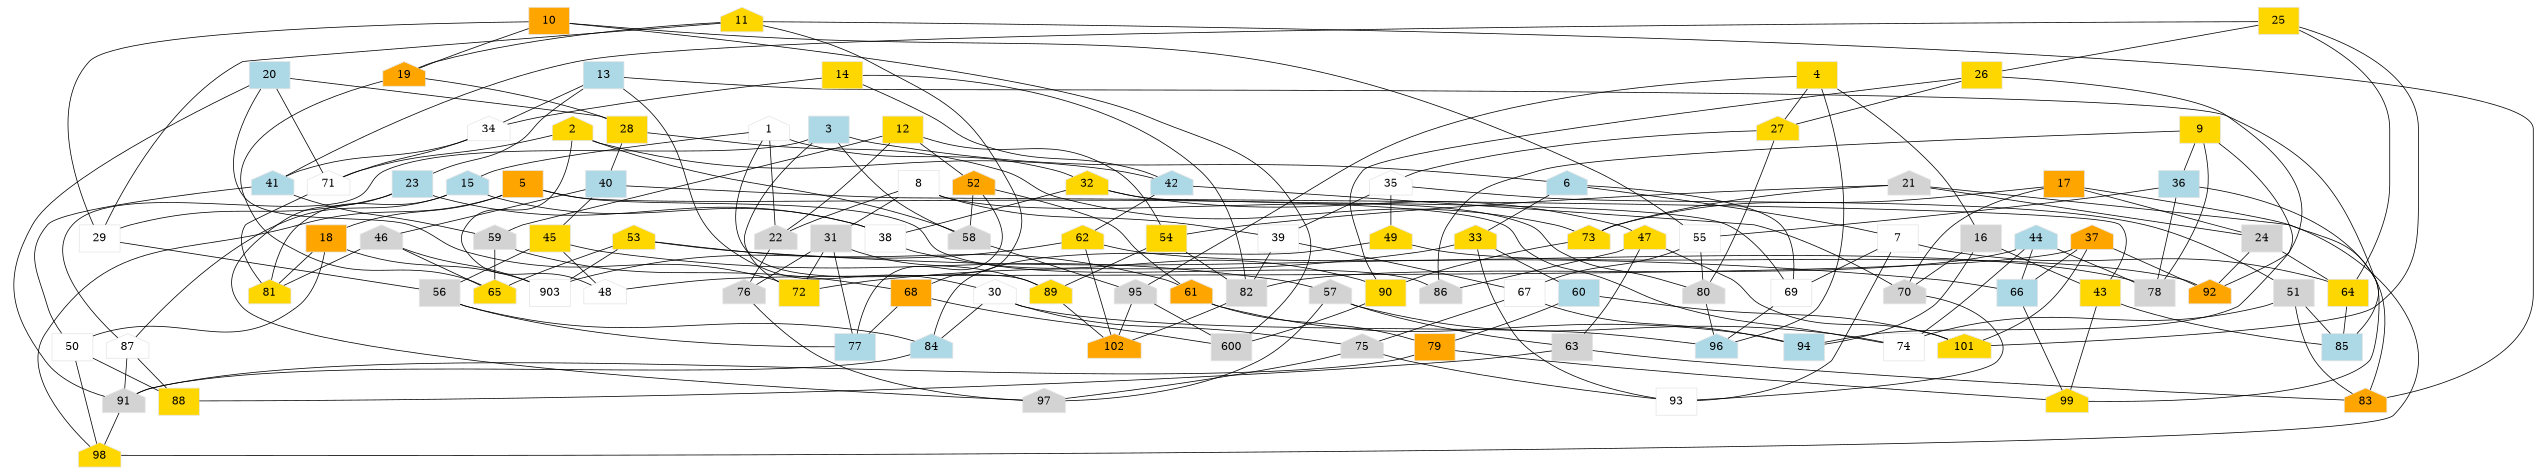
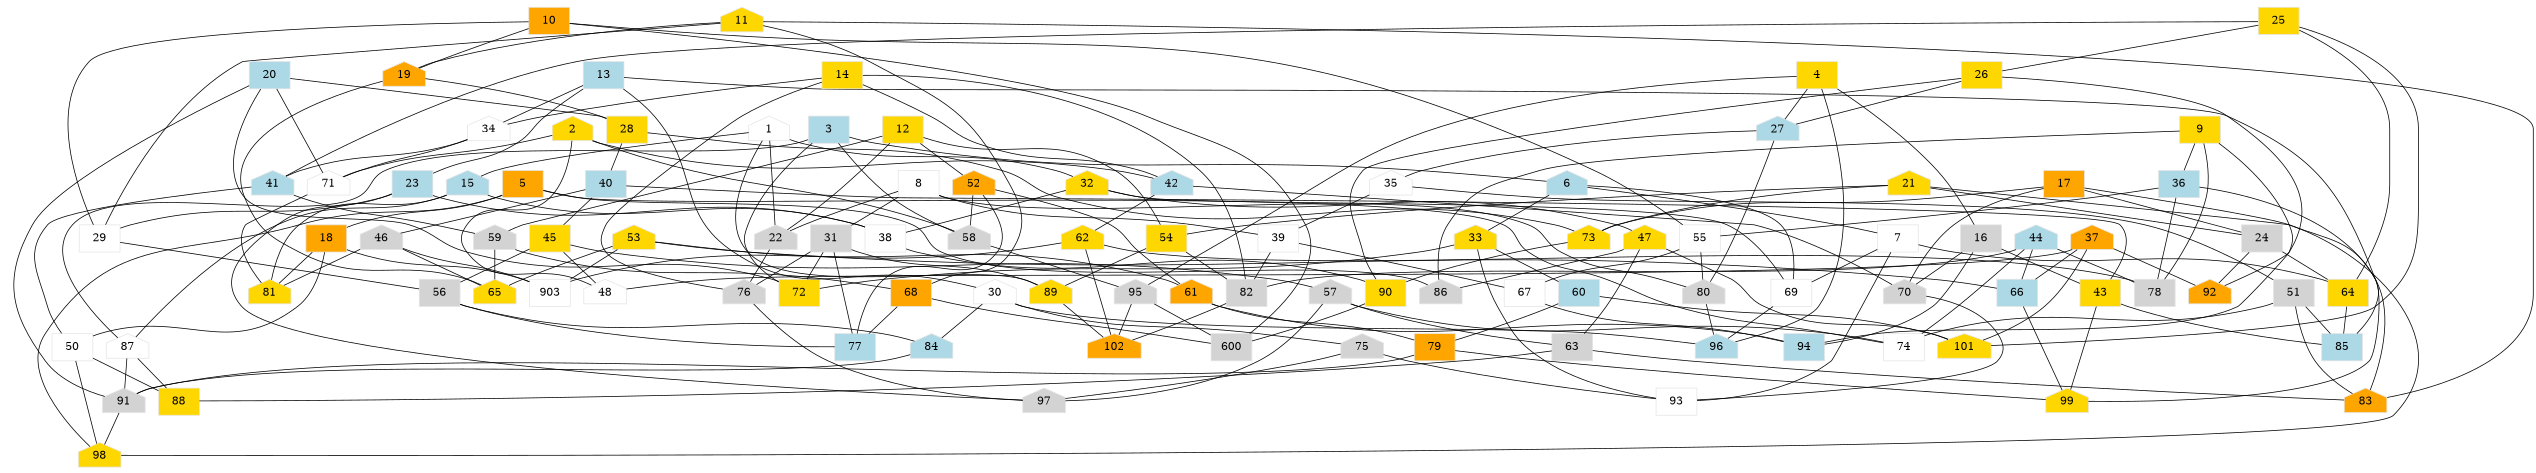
(1778, 130) -> (1778, 130)
none -> (653, 181)
(1909, 184) -> (1909, 184)
(1391, 238) -> none
(1448, 319) -> none
